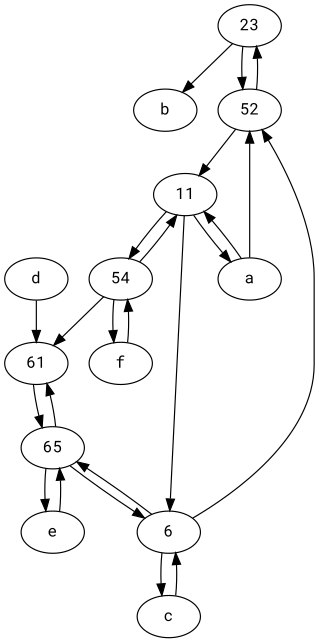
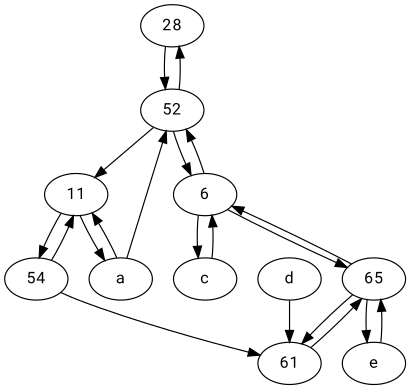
(250, 26) -> (172, 26)
(165, 110) -> none
(177, 357) -> (179, 148)
(121, 363) -> none
